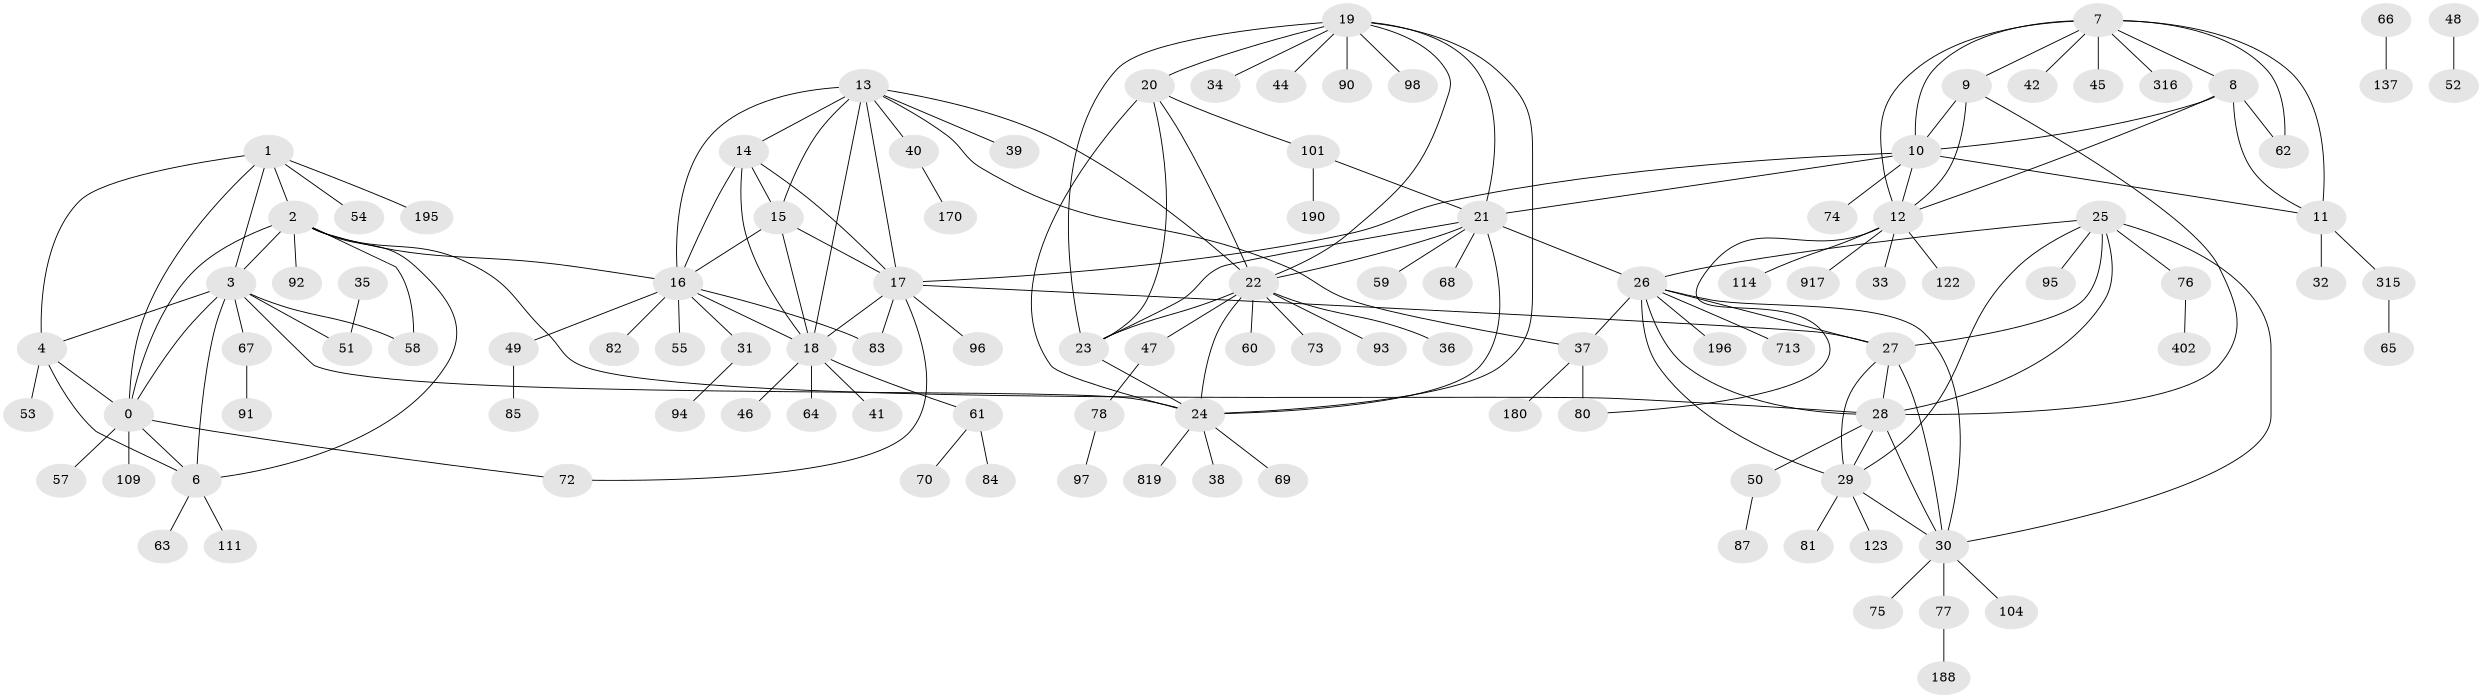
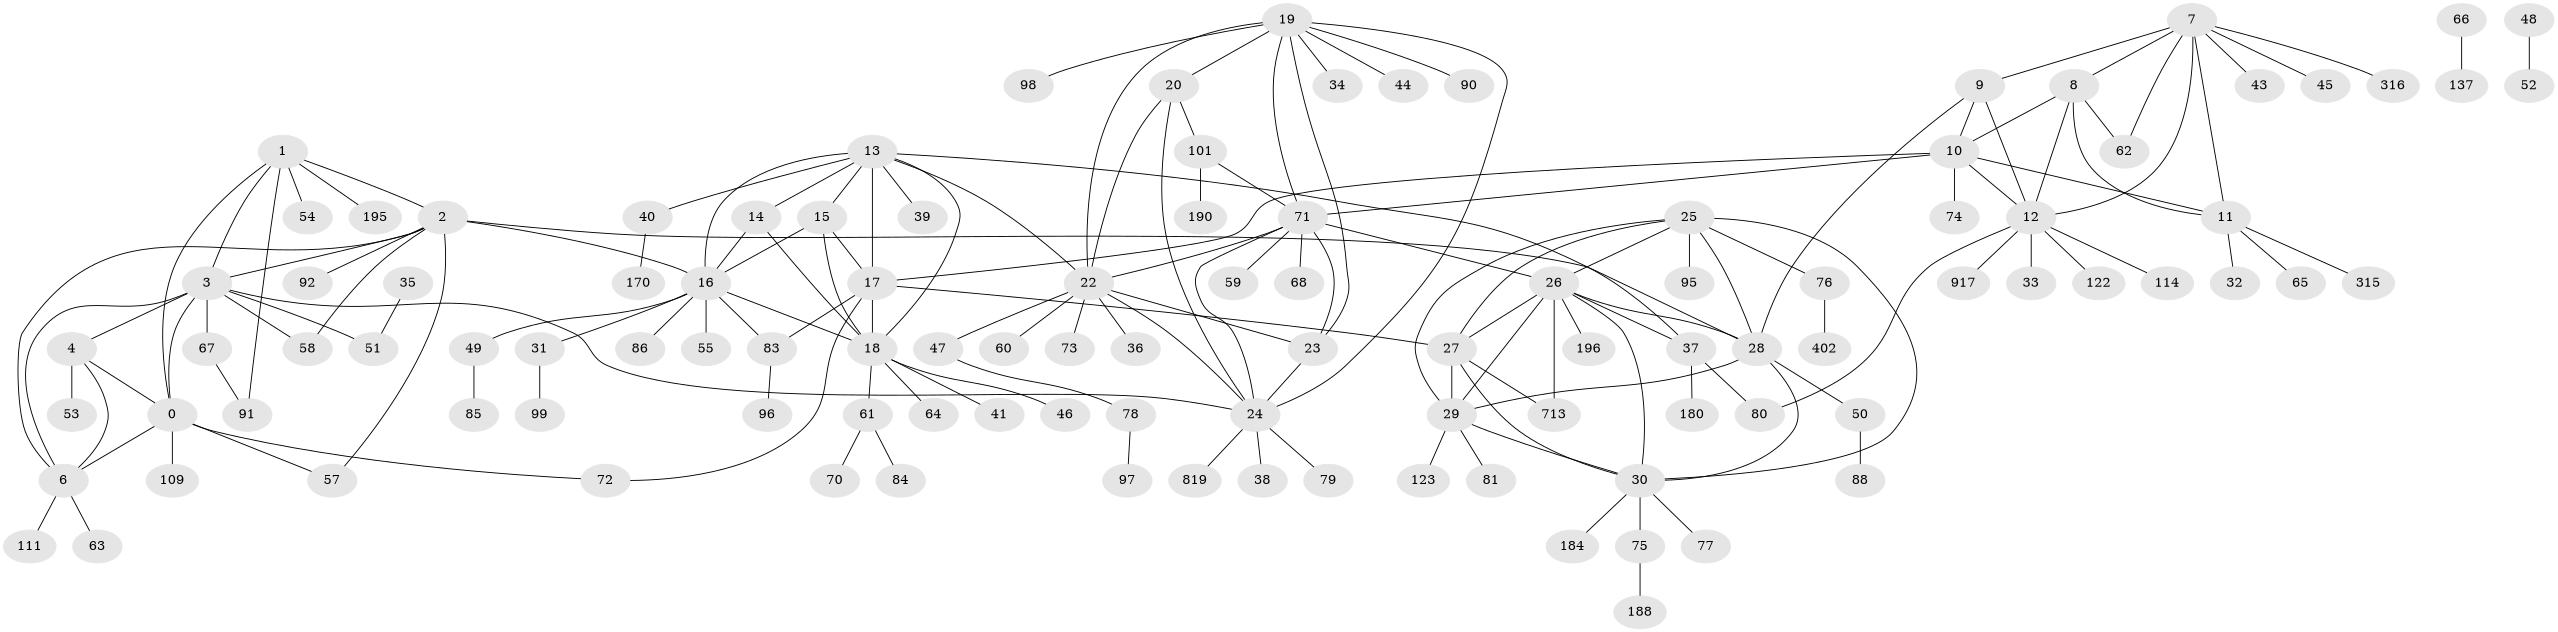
(1957, 51) -> none
(2032, 86) -> (2260, 86)
(761, 185) -> none
(93, 192) -> (263, 283)
(826, 213) -> none
(1482, 218) -> (1303, 218)
(1165, 225) -> none
(177, 291) -> (418, 359)
(938, 316) -> (770, 382)
(2389, 316) -> (2263, 251)
(614, 349) -> (640, 349)
(1382, 349) -> none
(1886, 382) -> (1503, 382)
(680, 415) -> (540, 415)
(1283, 481) -> (1328, 481)
(1743, 547) -> (1860, 481)
(2011, 612) -> (1572, 547)
(1944, 645) -> (1640, 579)
